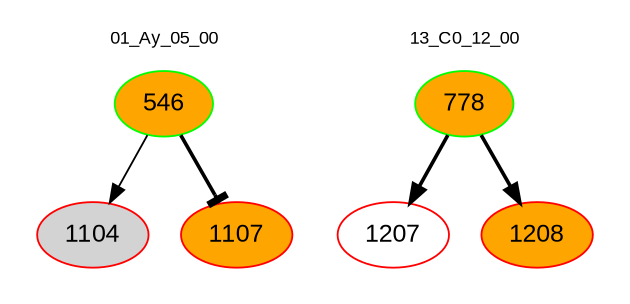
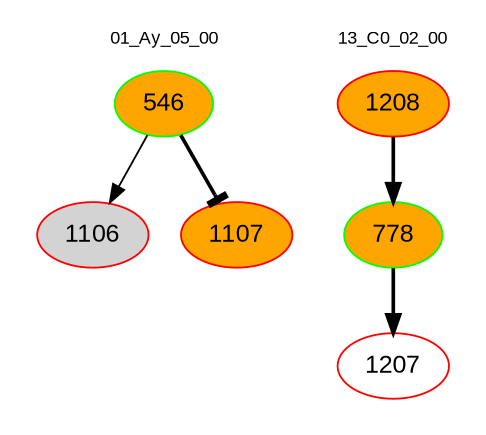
(465, 39) -> (393, 39)
(496, 161) -> (393, 160)
(93, 235) -> (93, 235)
